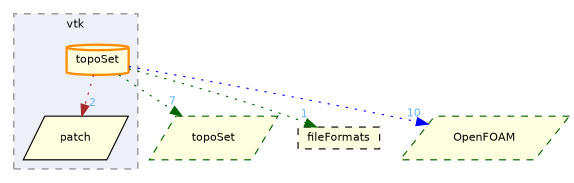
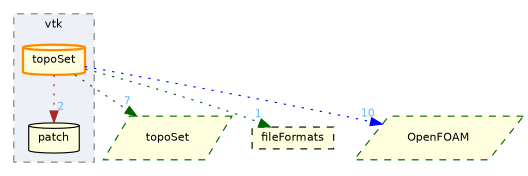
(76, 138) -> (54, 138)
